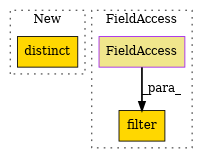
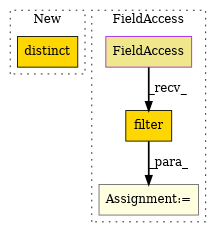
(162, 89) -> (168, 89)
none -> (149, 200)
